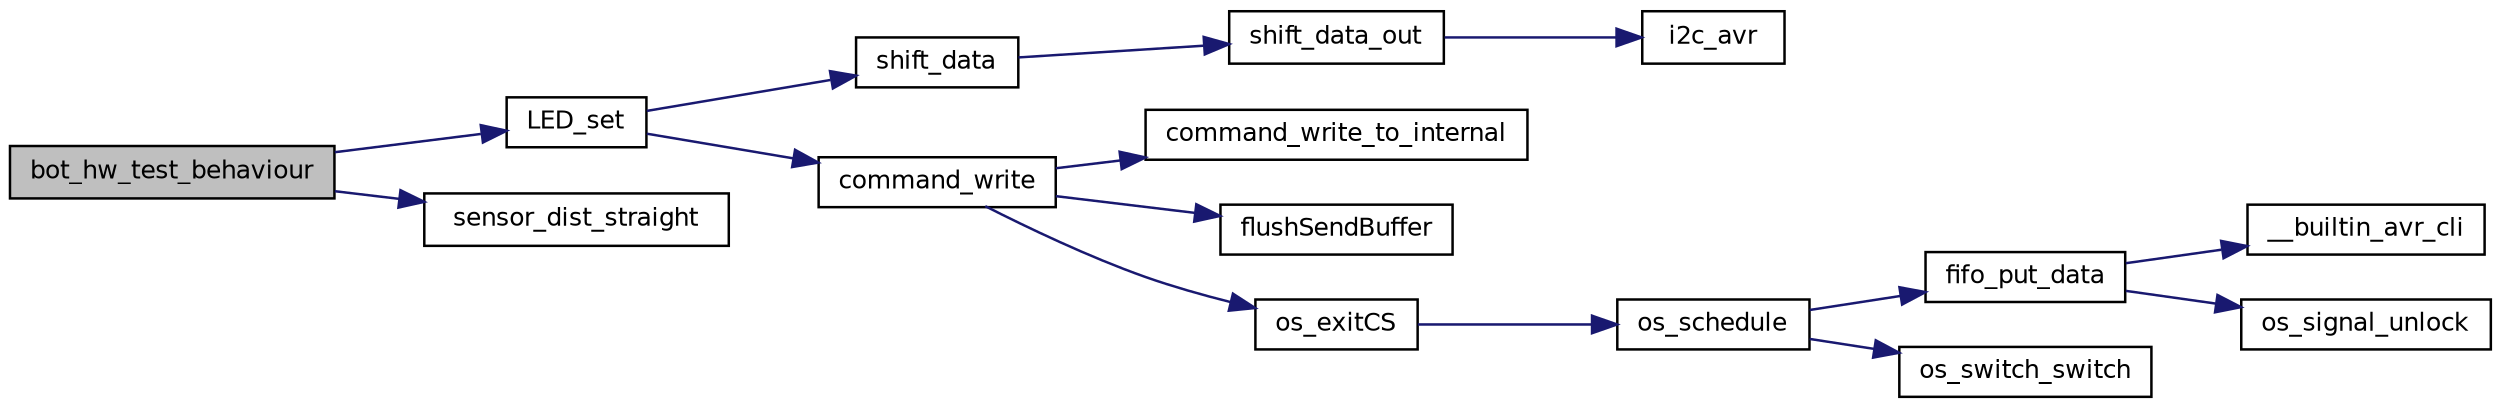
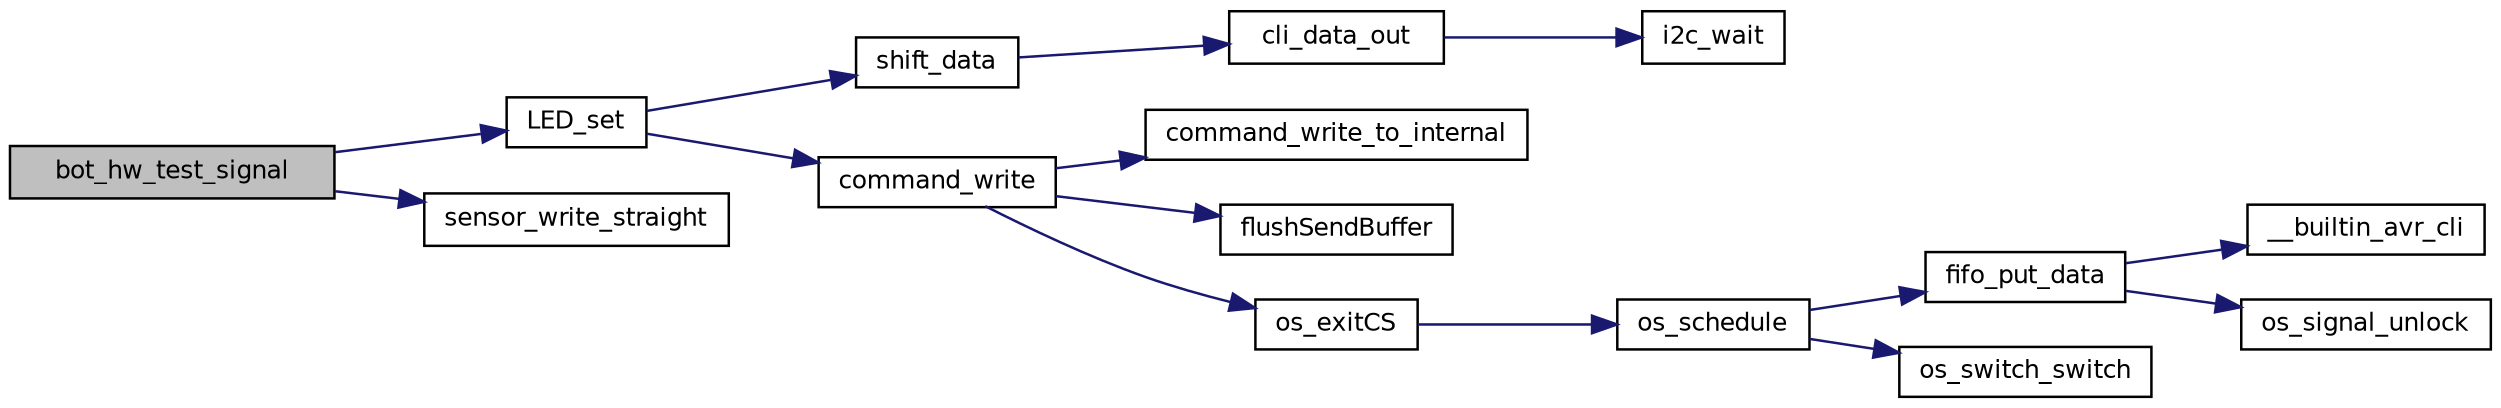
(1337, 37) -> (1337, 37)
(1713, 37) -> (1713, 37)
(172, 172) -> (172, 172)
(577, 220) -> (577, 220)
